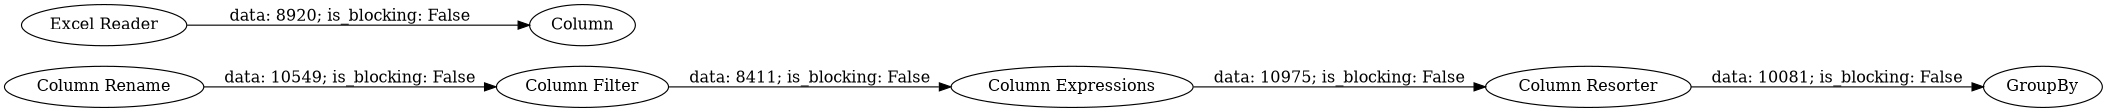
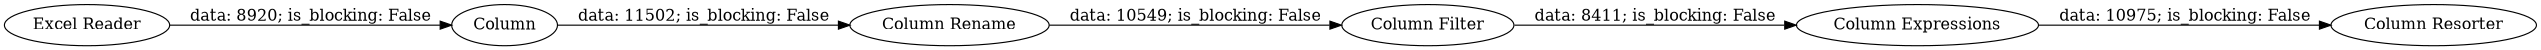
none -> (698, 25)
(2043, 87) -> none
